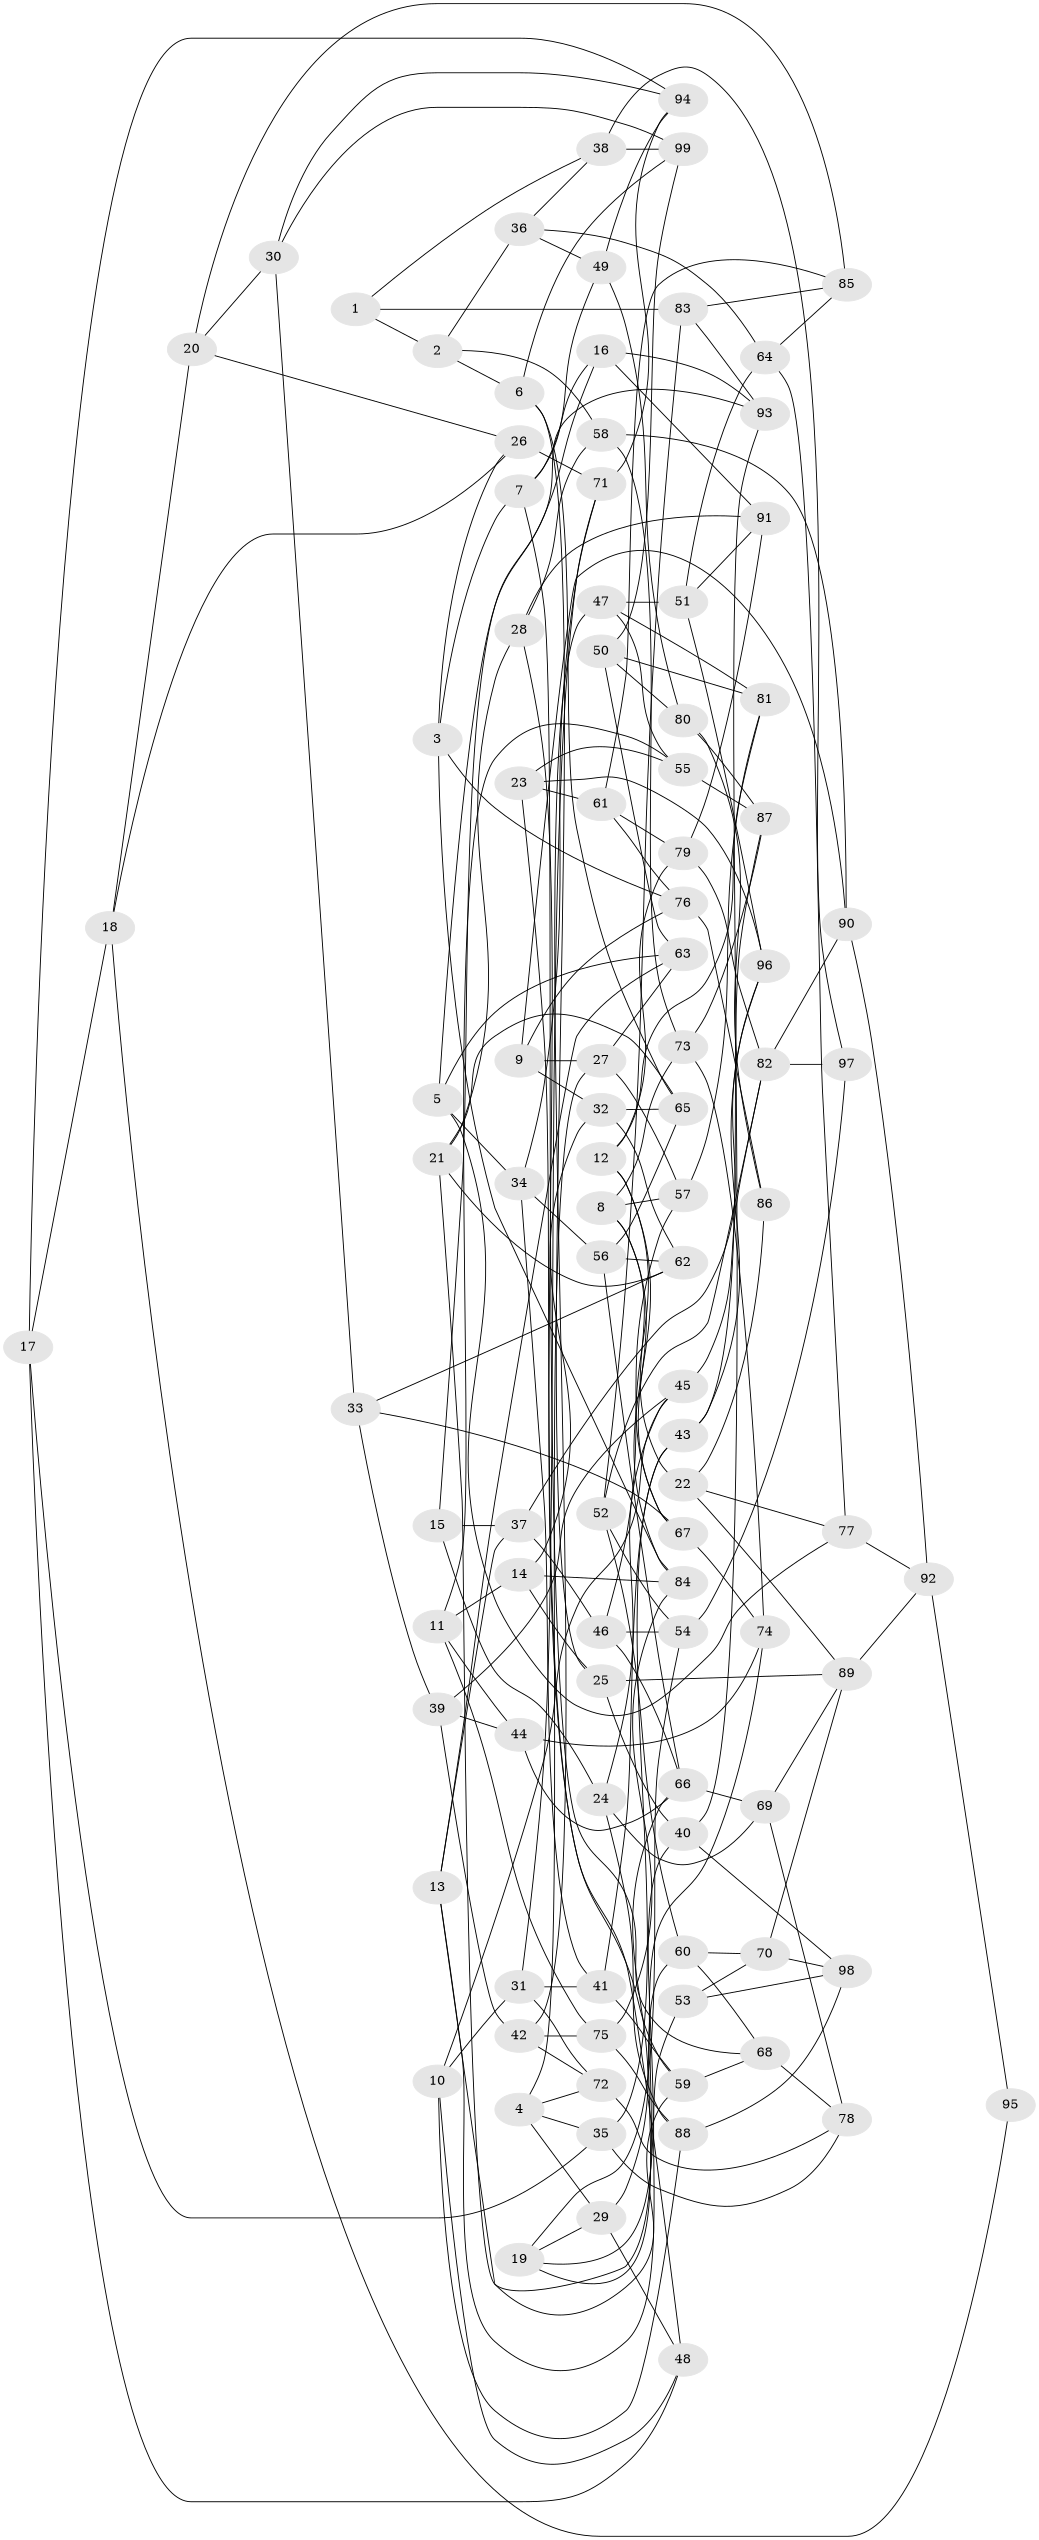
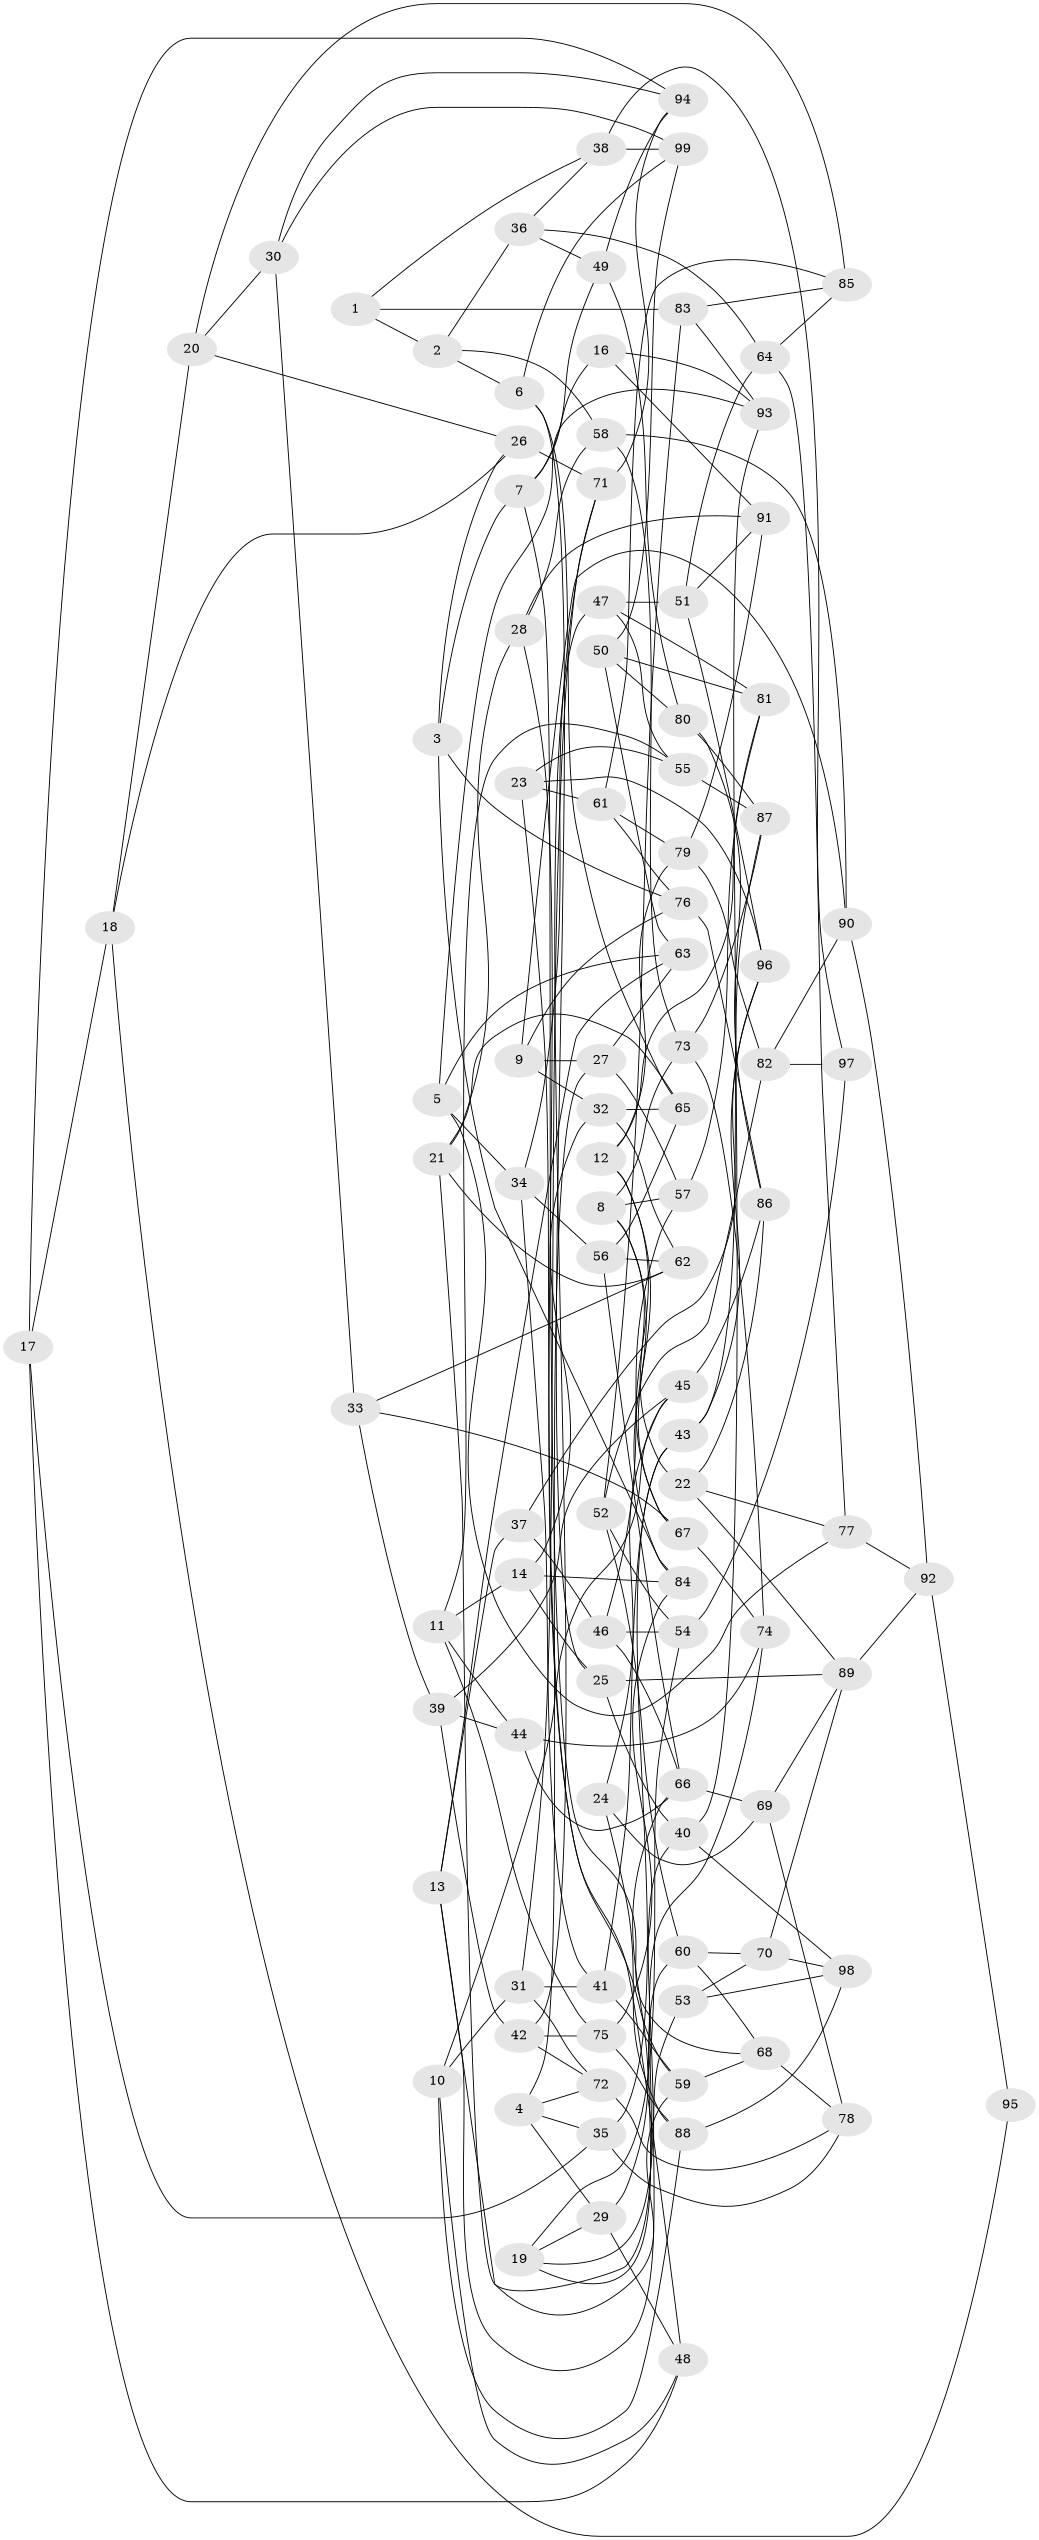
(734, 1229) -> (746, 1268)
(438, 1526) -> none
